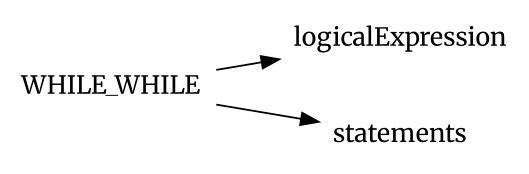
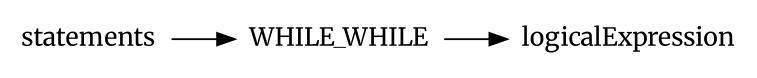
(259, 112) -> (194, 39)
